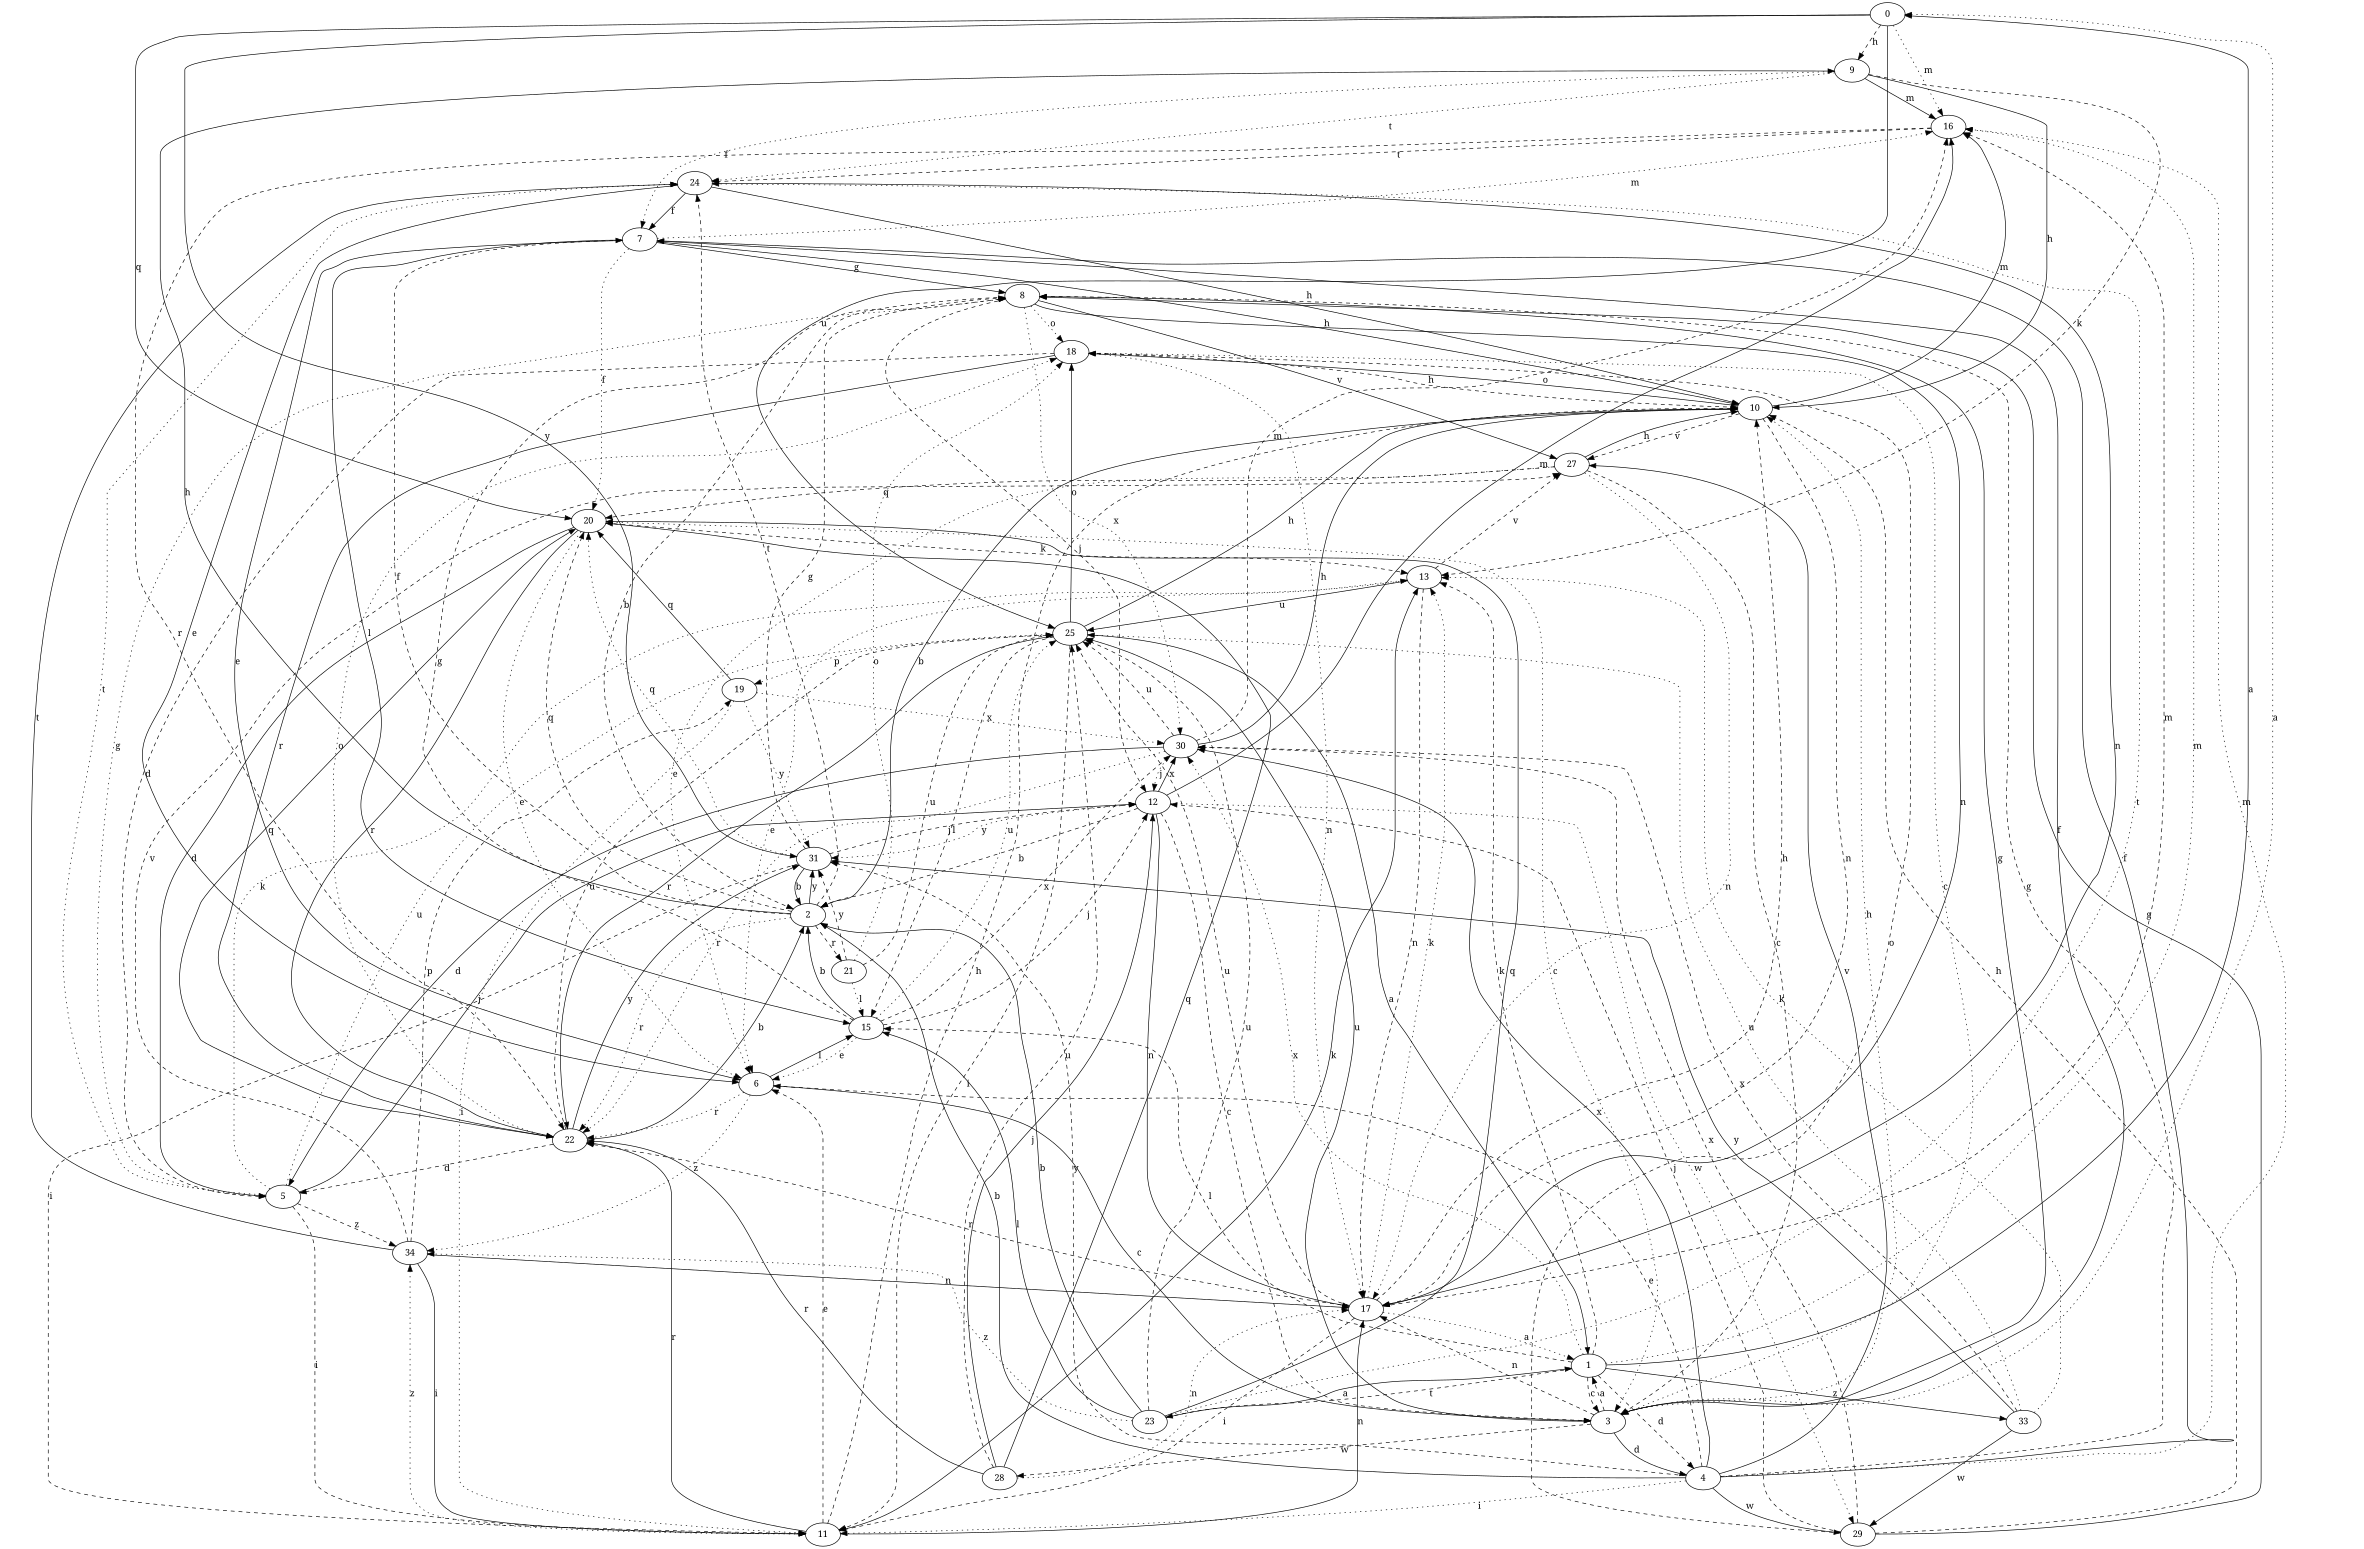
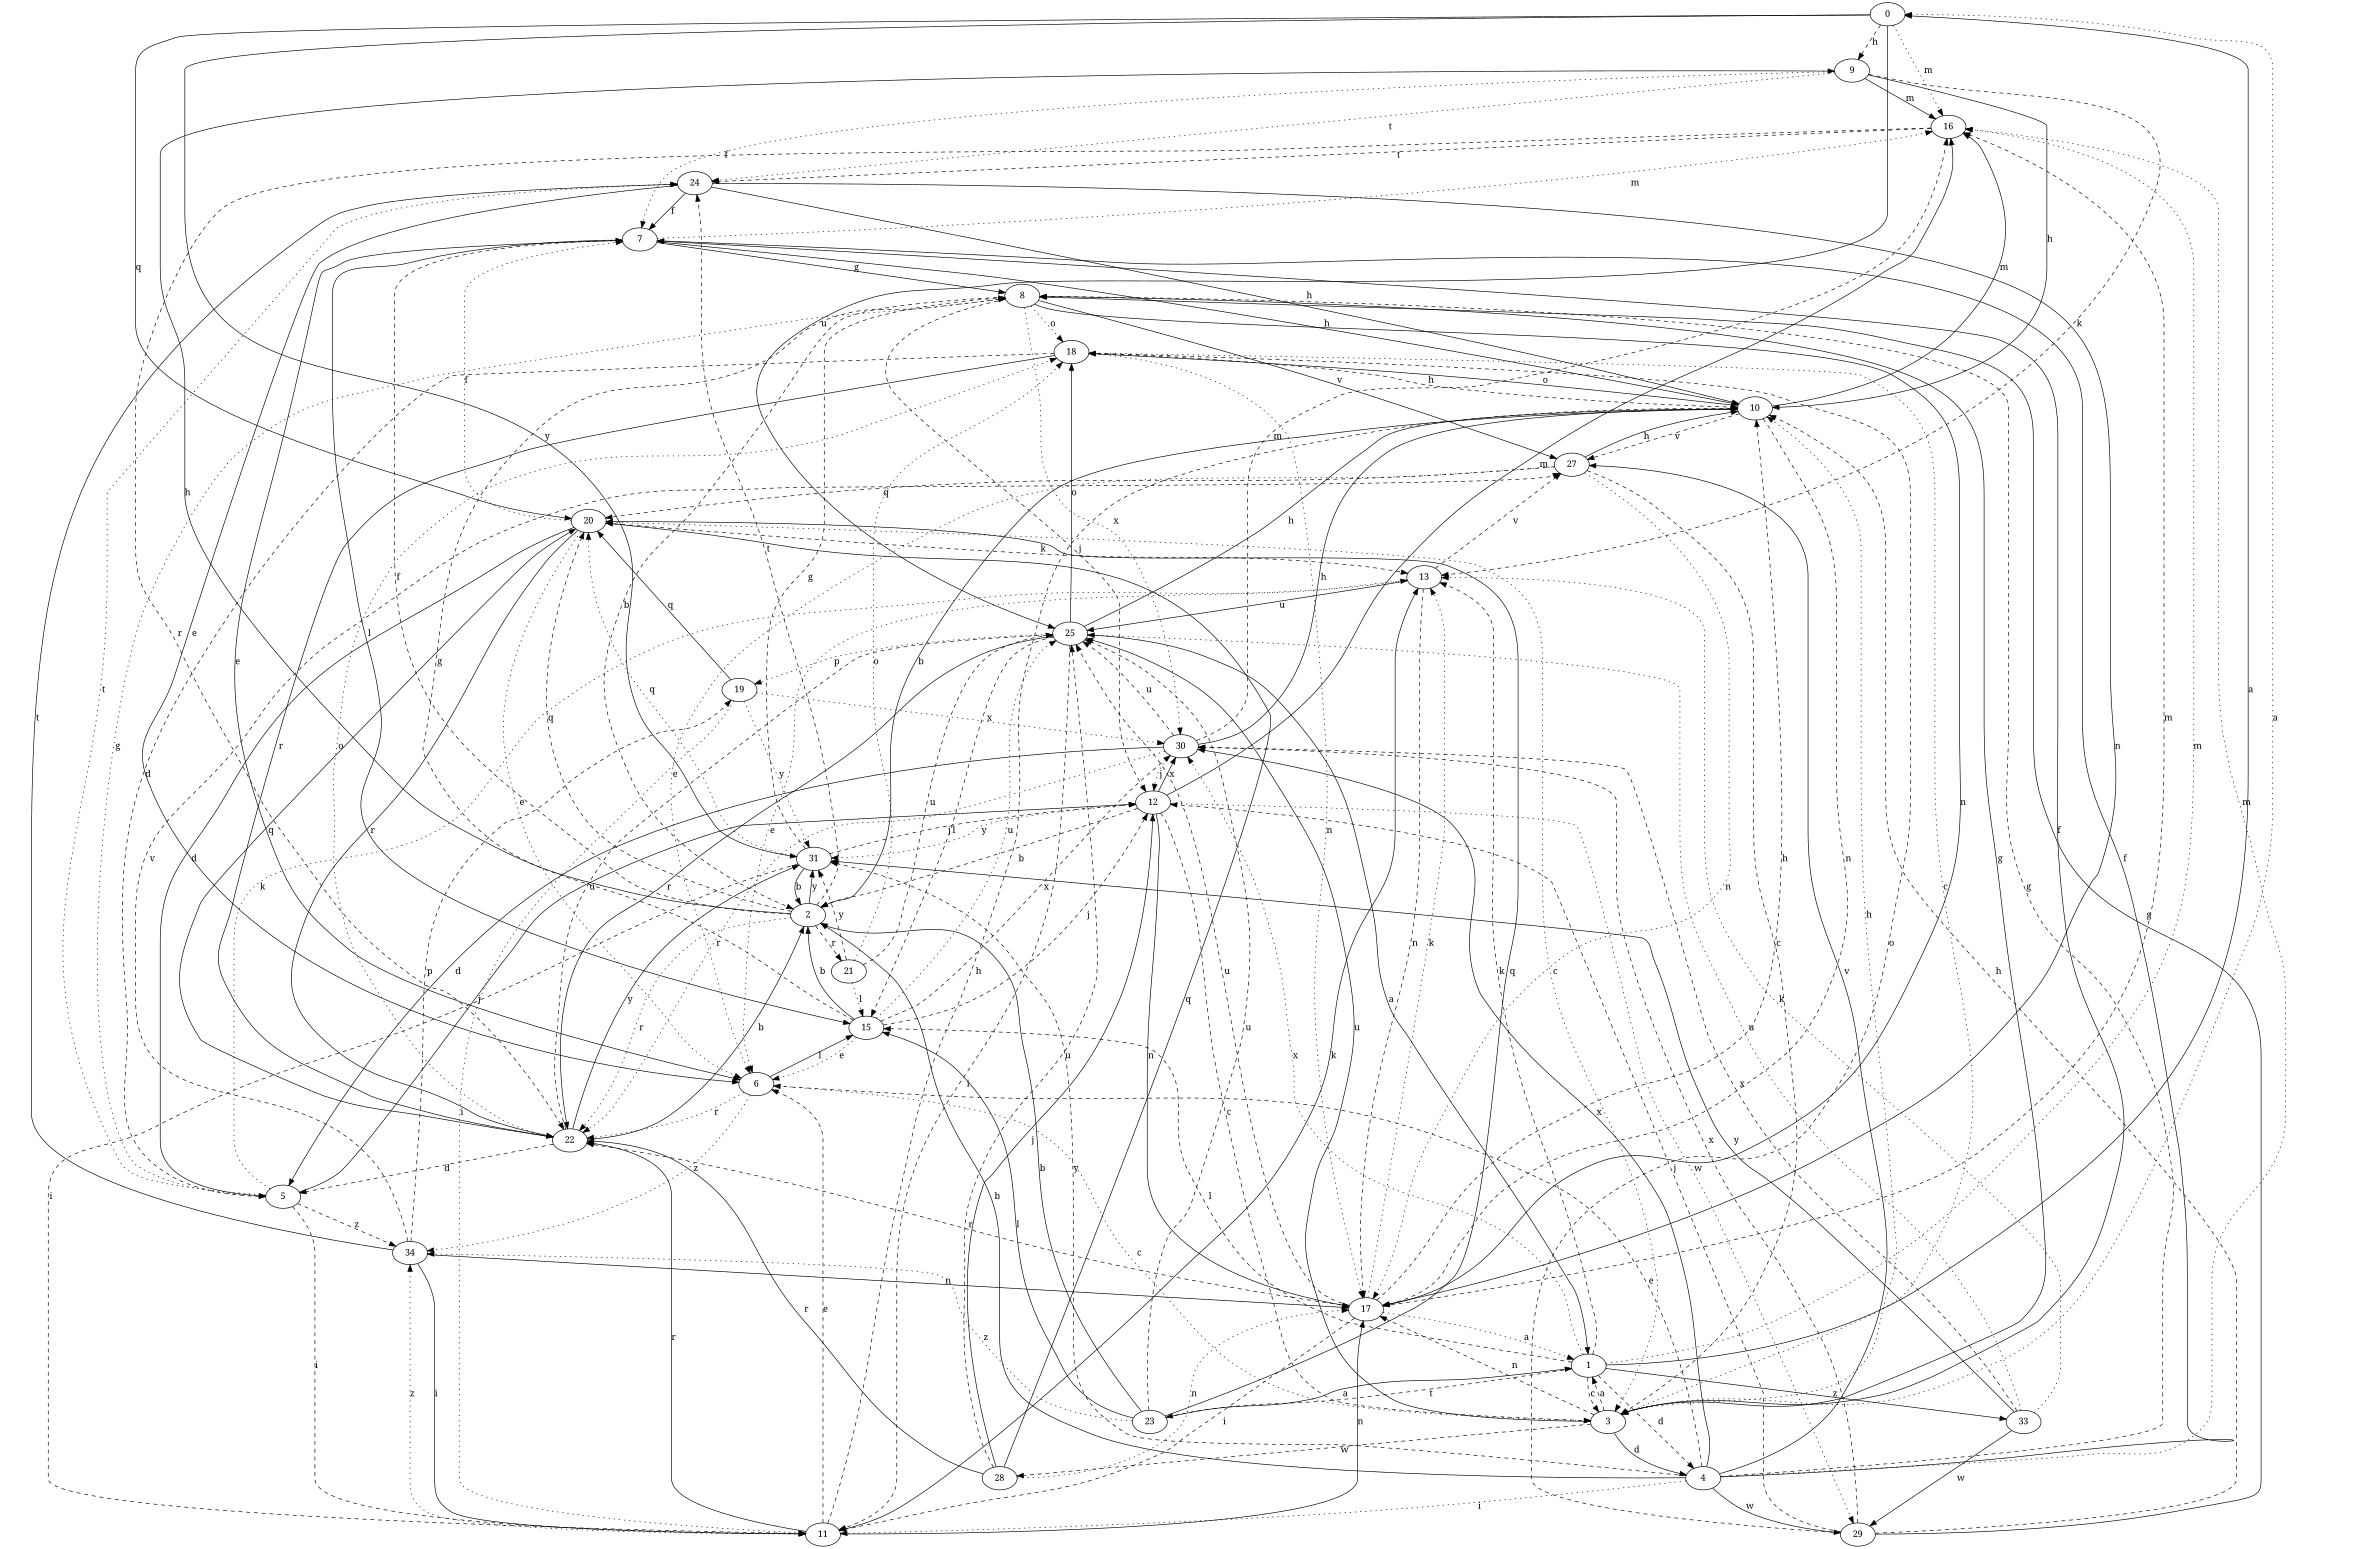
(602, 365) -> (464, 363)
(2139, 452) -> none
(536, 776) -> none
(1173, 1305) -> (1173, 1305)
